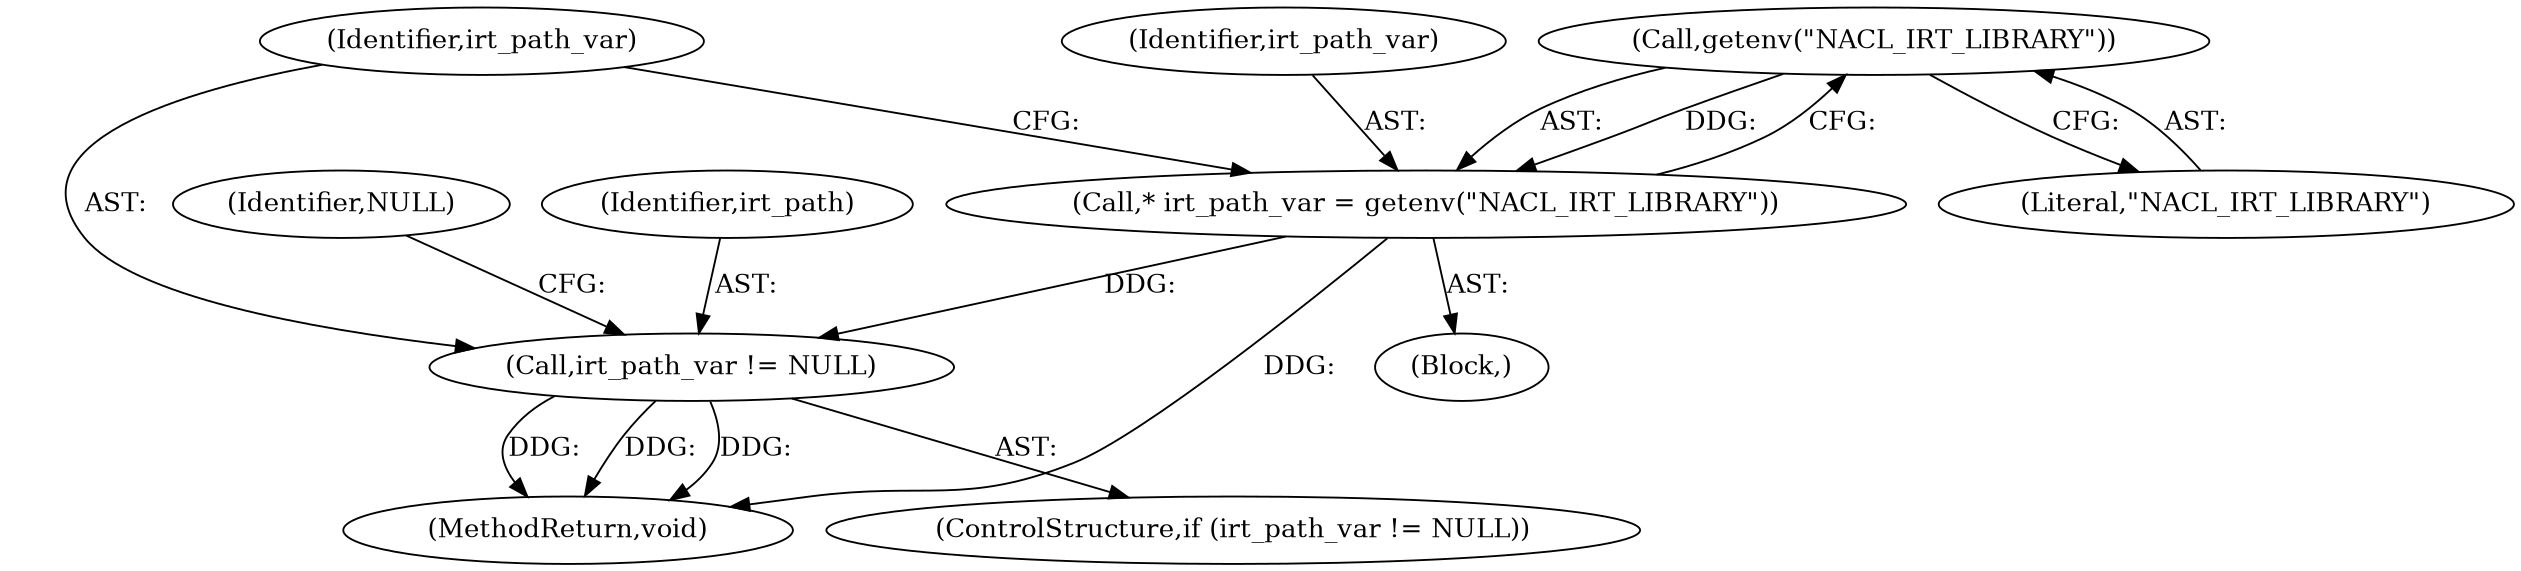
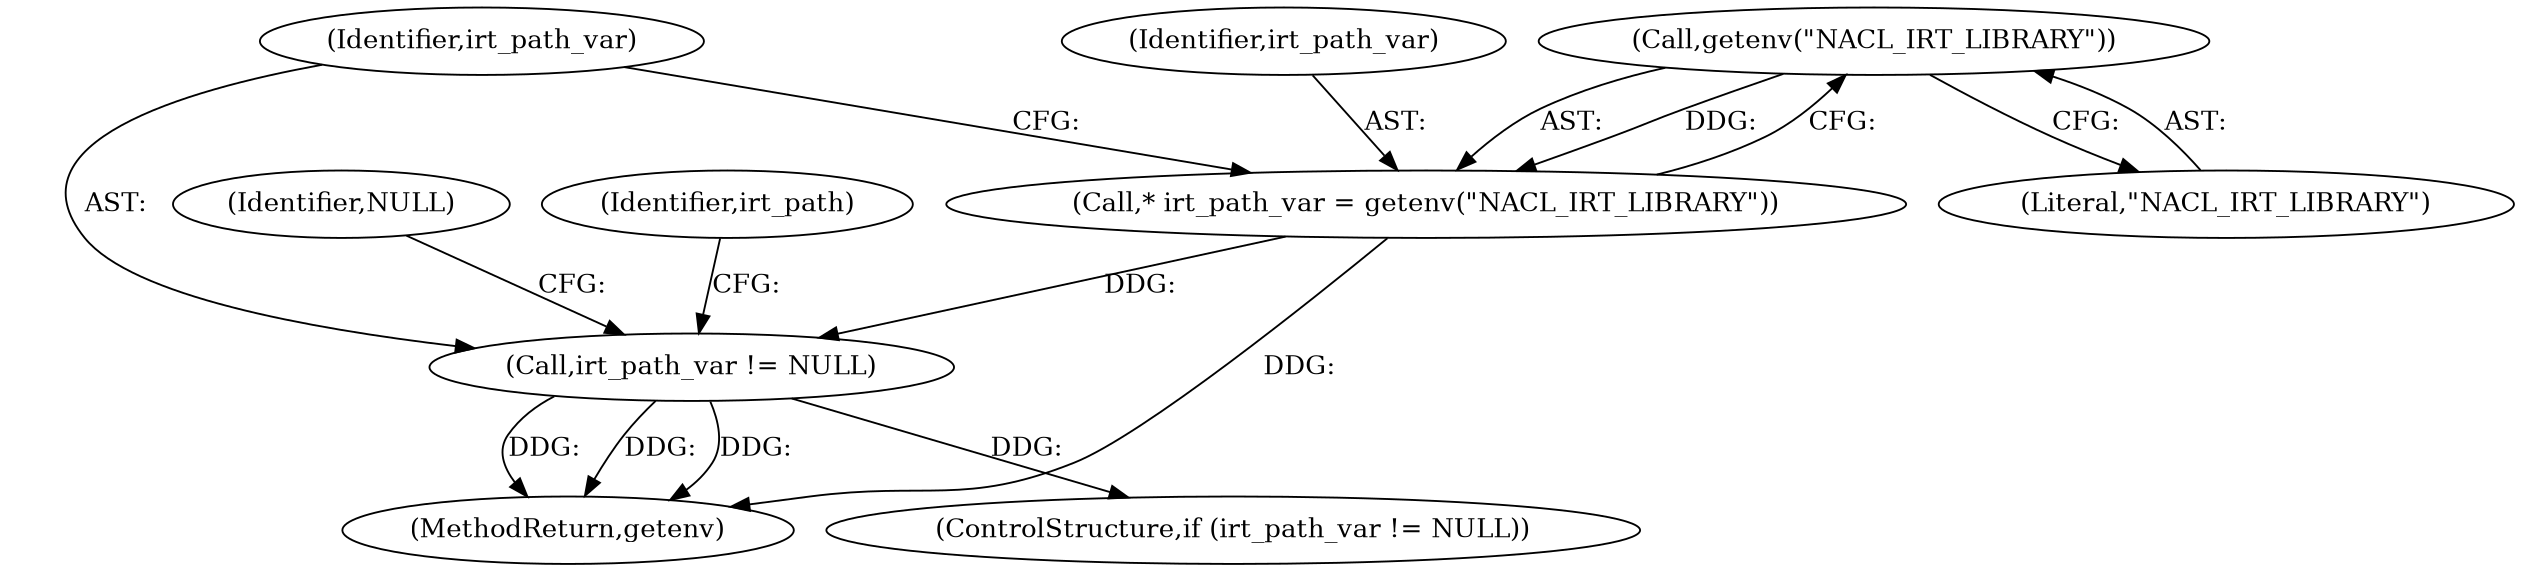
(751, 286) -> (751, 286)
(1462, 367) -> none
(1031, 449) -> (1031, 449)
(568, 530) -> (568, 530)
